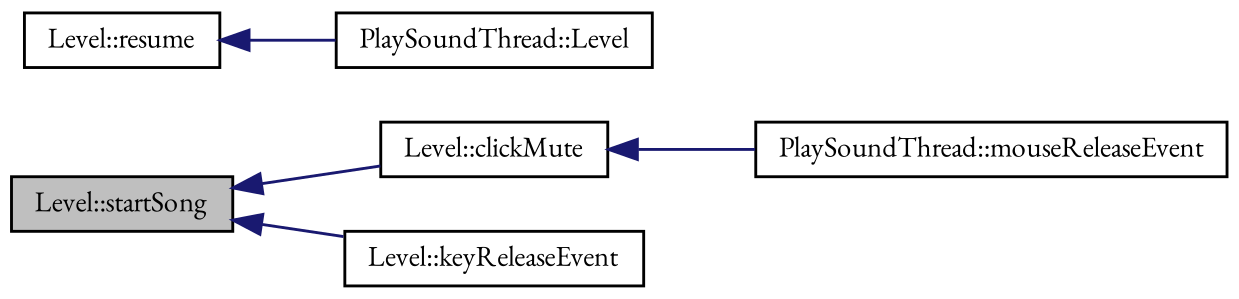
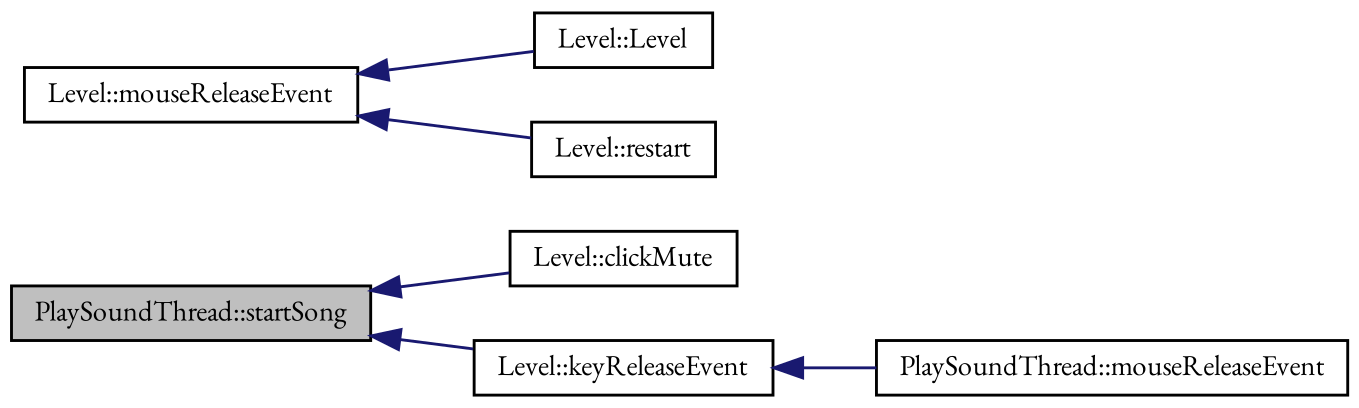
(122, 40) -> (191, 95)
(494, 40) -> (624, 40)
none -> (624, 149)
(697, 149) -> (840, 368)
(122, 204) -> (191, 313)
